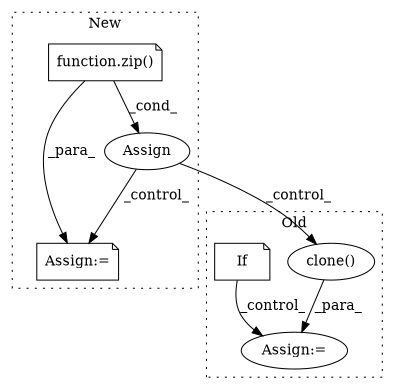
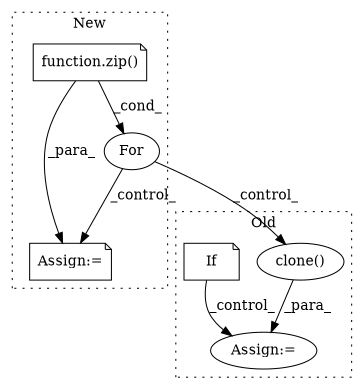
(147, 151) -> (132, 151)
